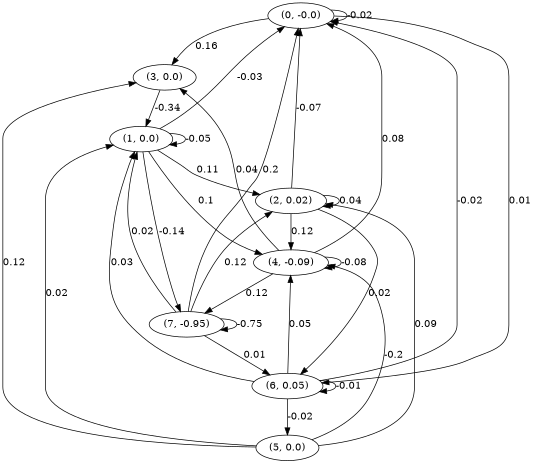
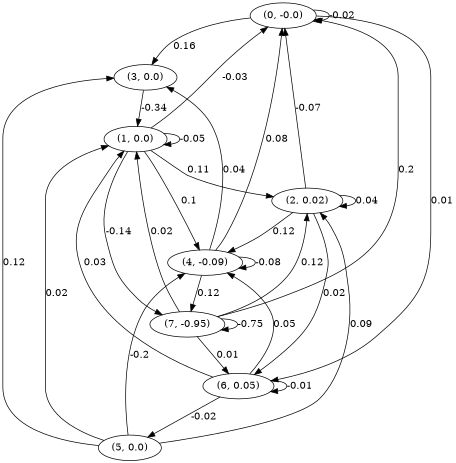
(457, 210) -> none
